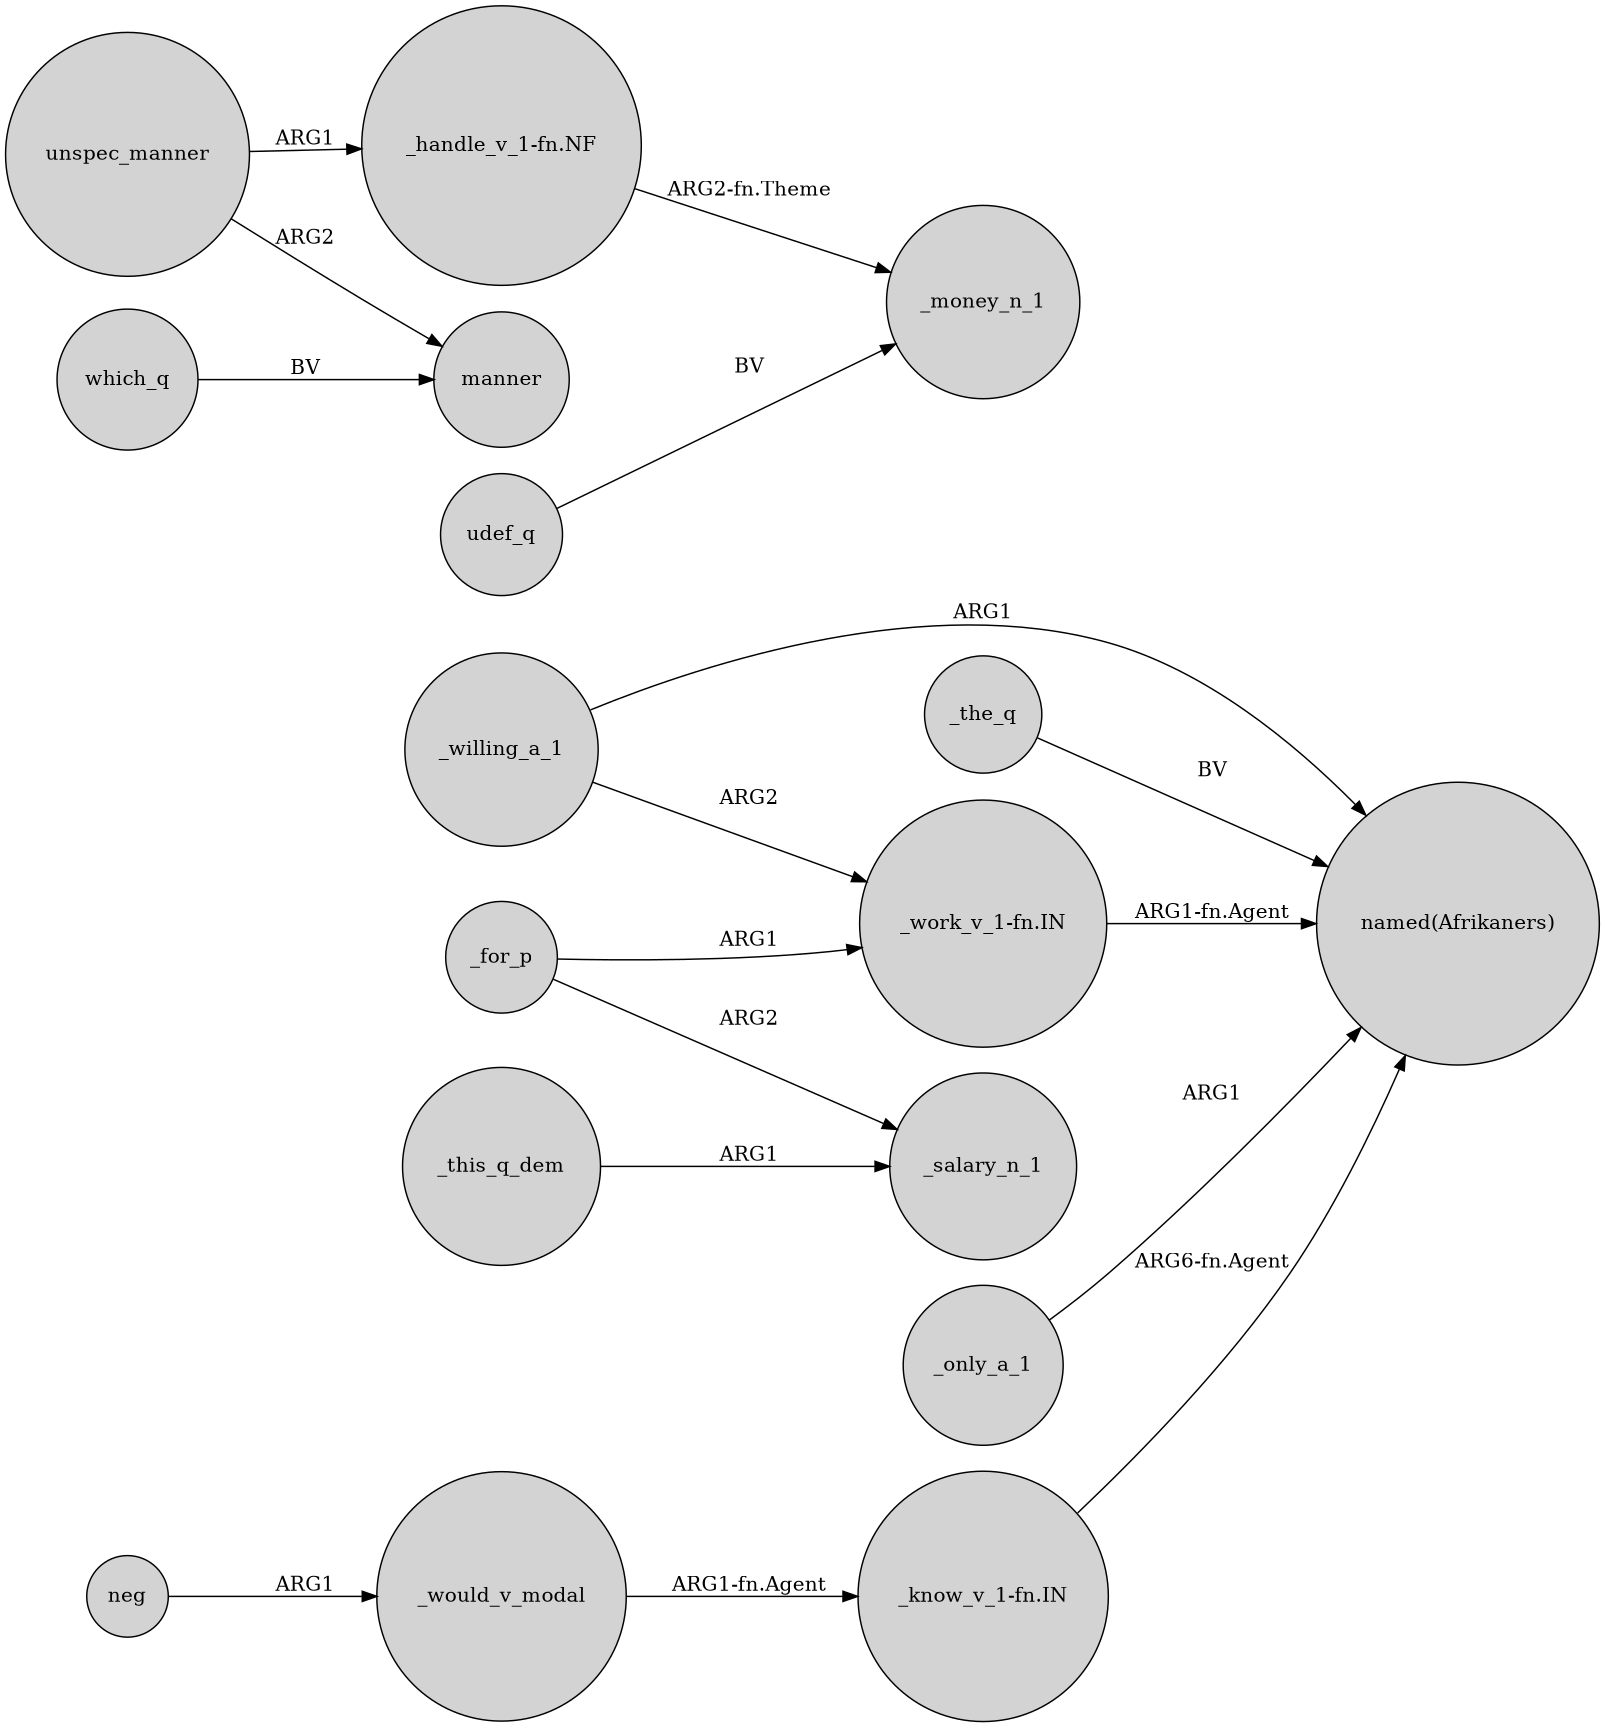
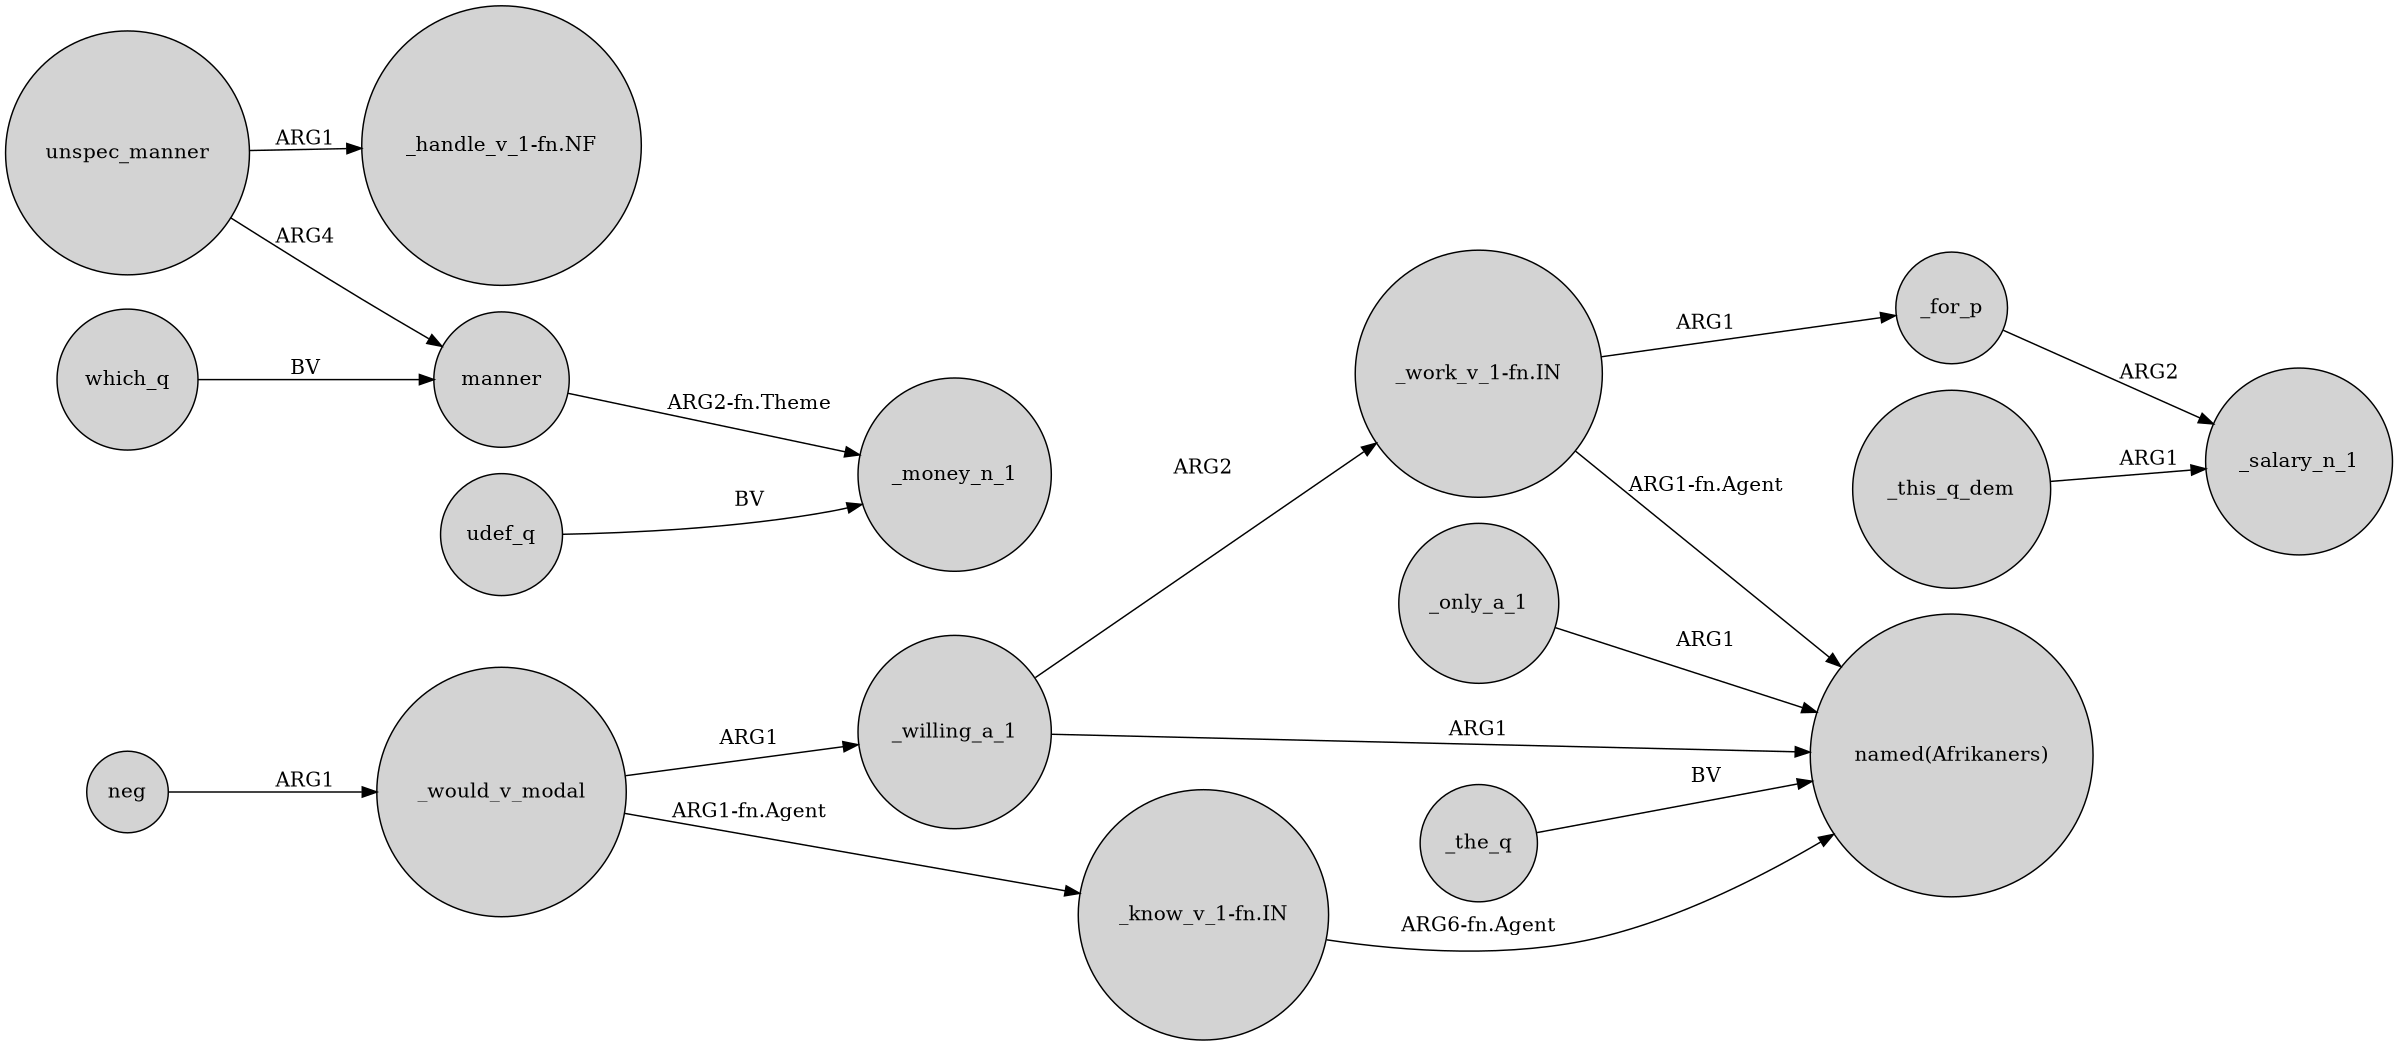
(756, 228) -> (706, 423)
(306, 238) -> (306, 237)
none -> (734, 761)
(703, 959) -> (1741, 337)
